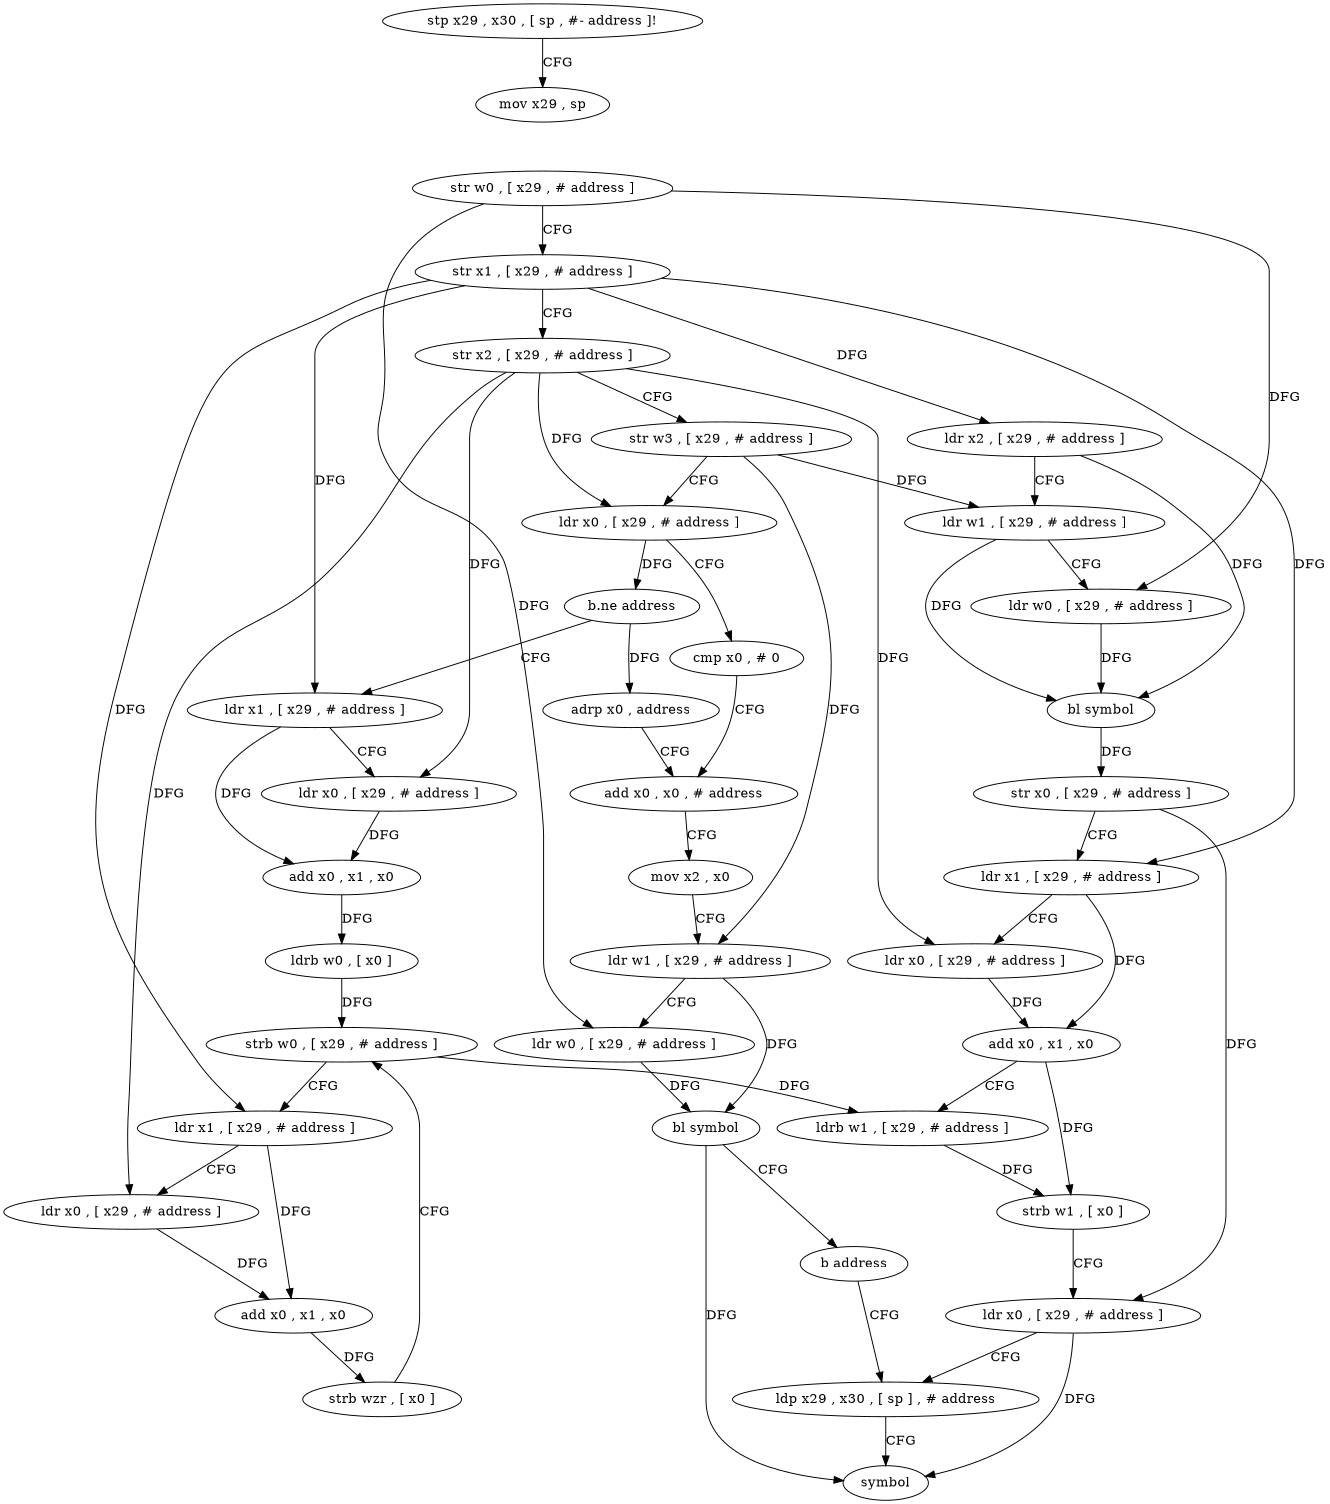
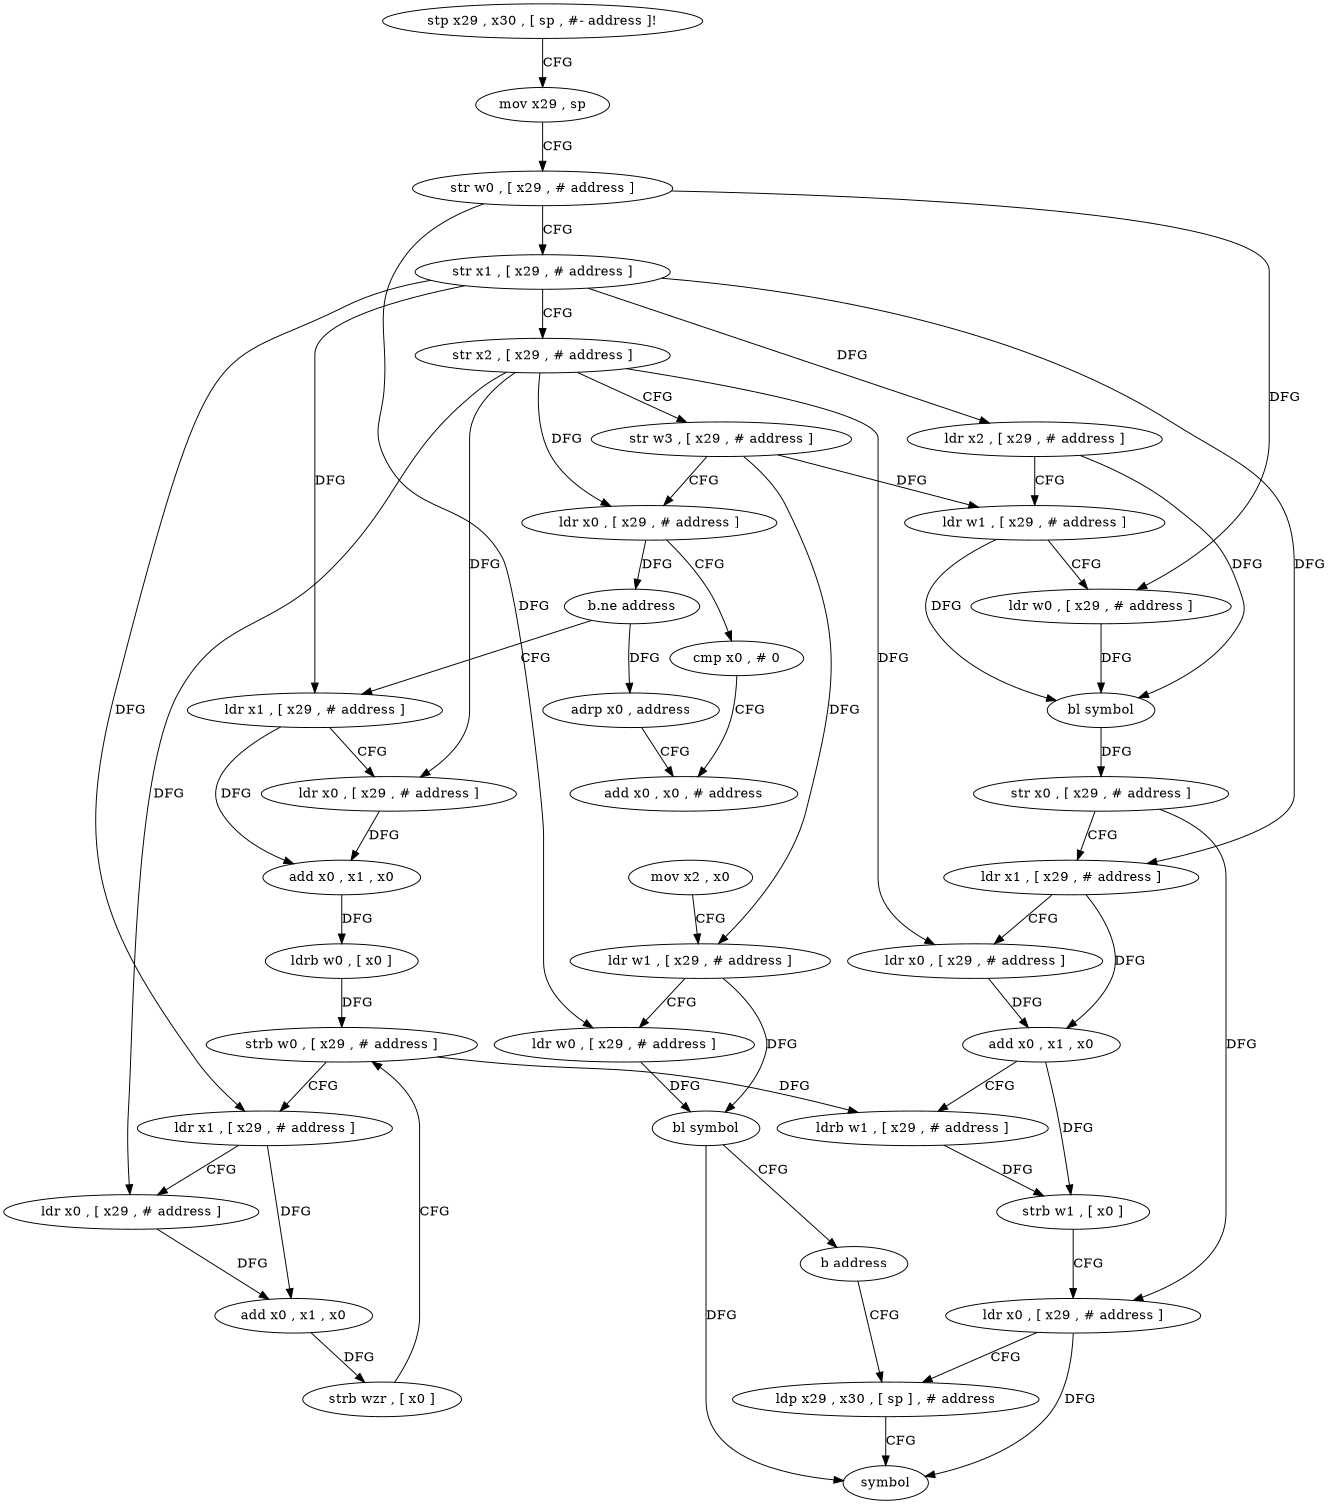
none -> (543, 142)
(687, 831) -> none
